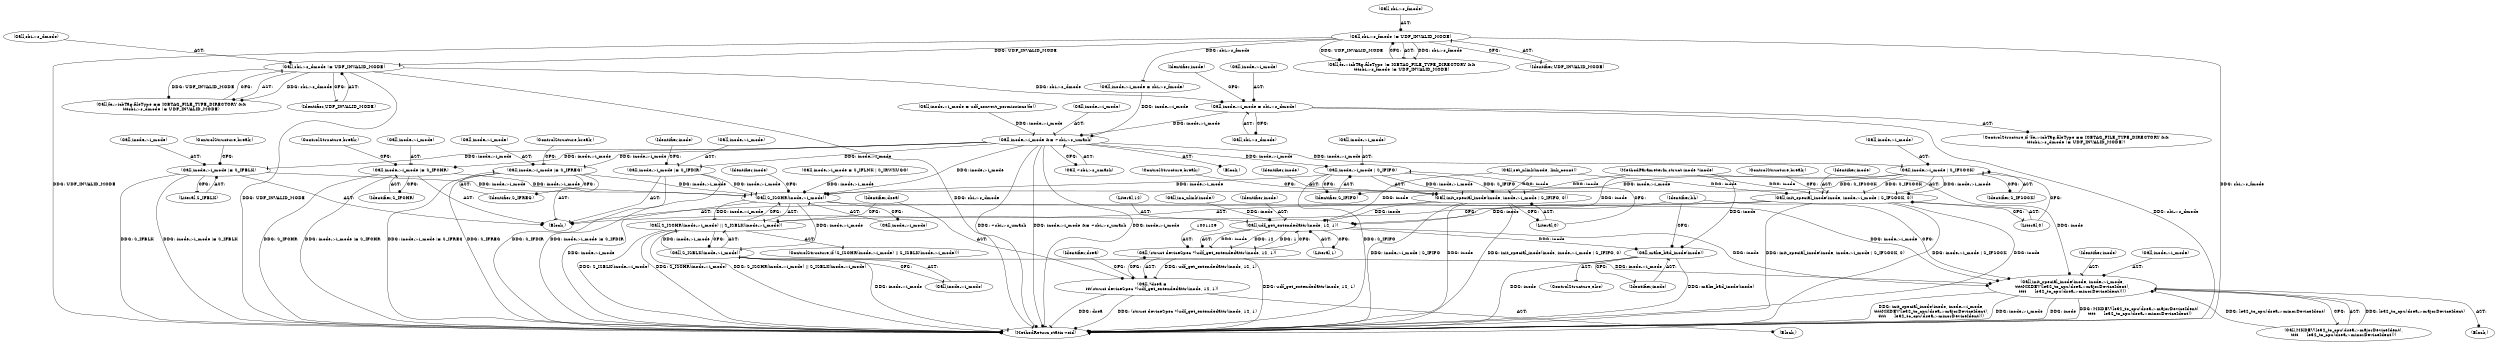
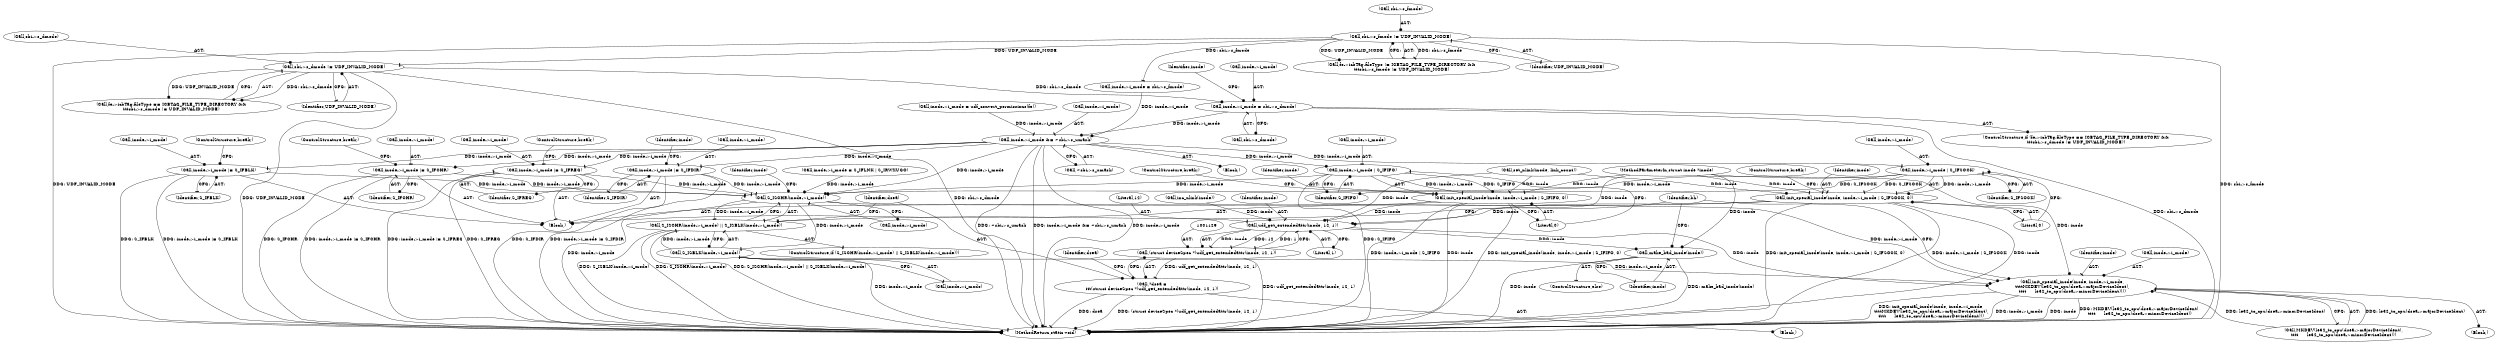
(198, 198) -> (198, 198)
none -> (605, 198)
